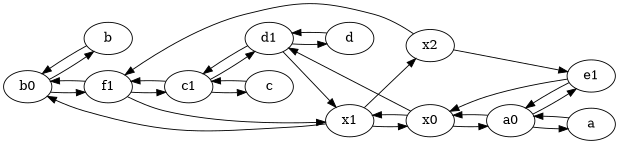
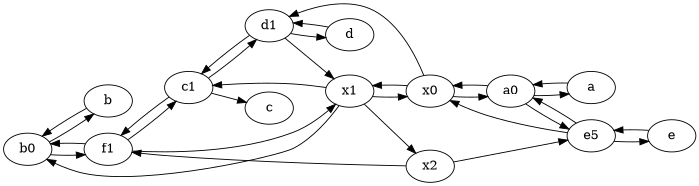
(591, 76) -> (591, 136)
(233, 81) -> (274, 83)
none -> (672, 136)
